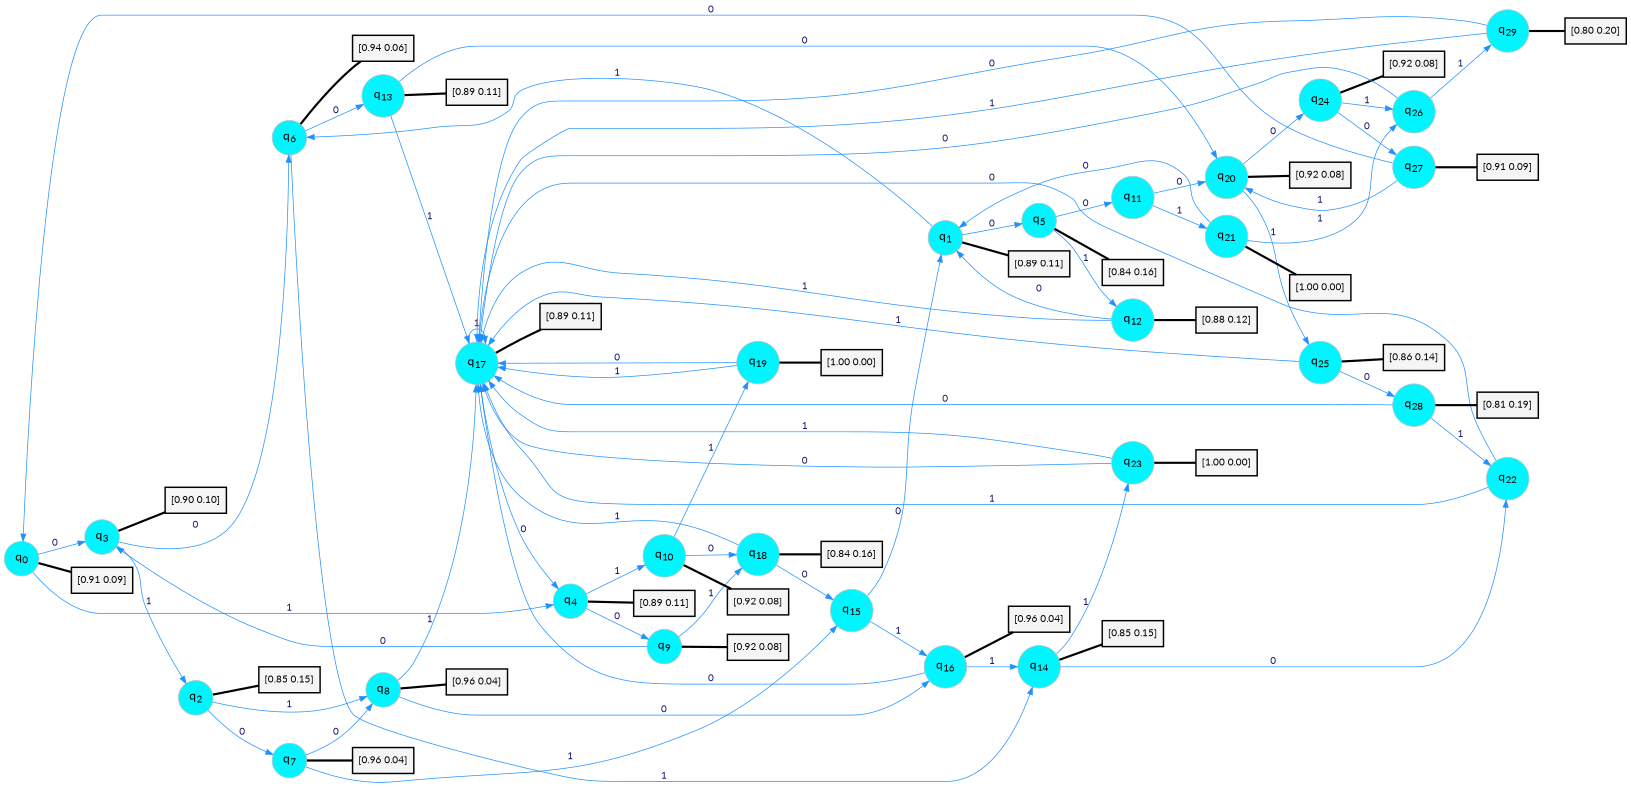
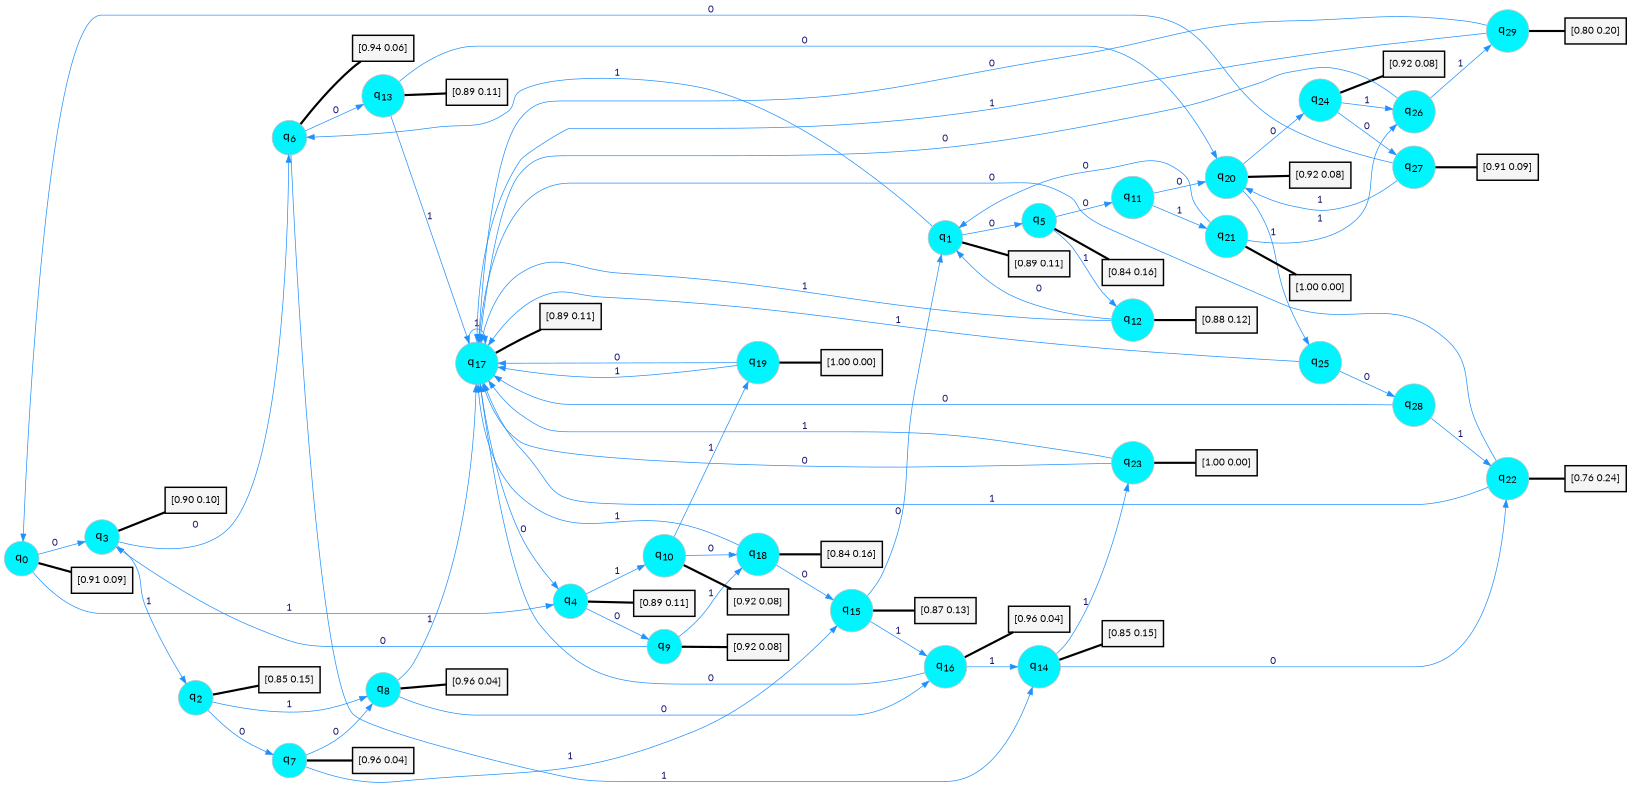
(1414, 358) -> none
(1508, 405) -> none
none -> (1596, 479)
none -> (945, 611)
